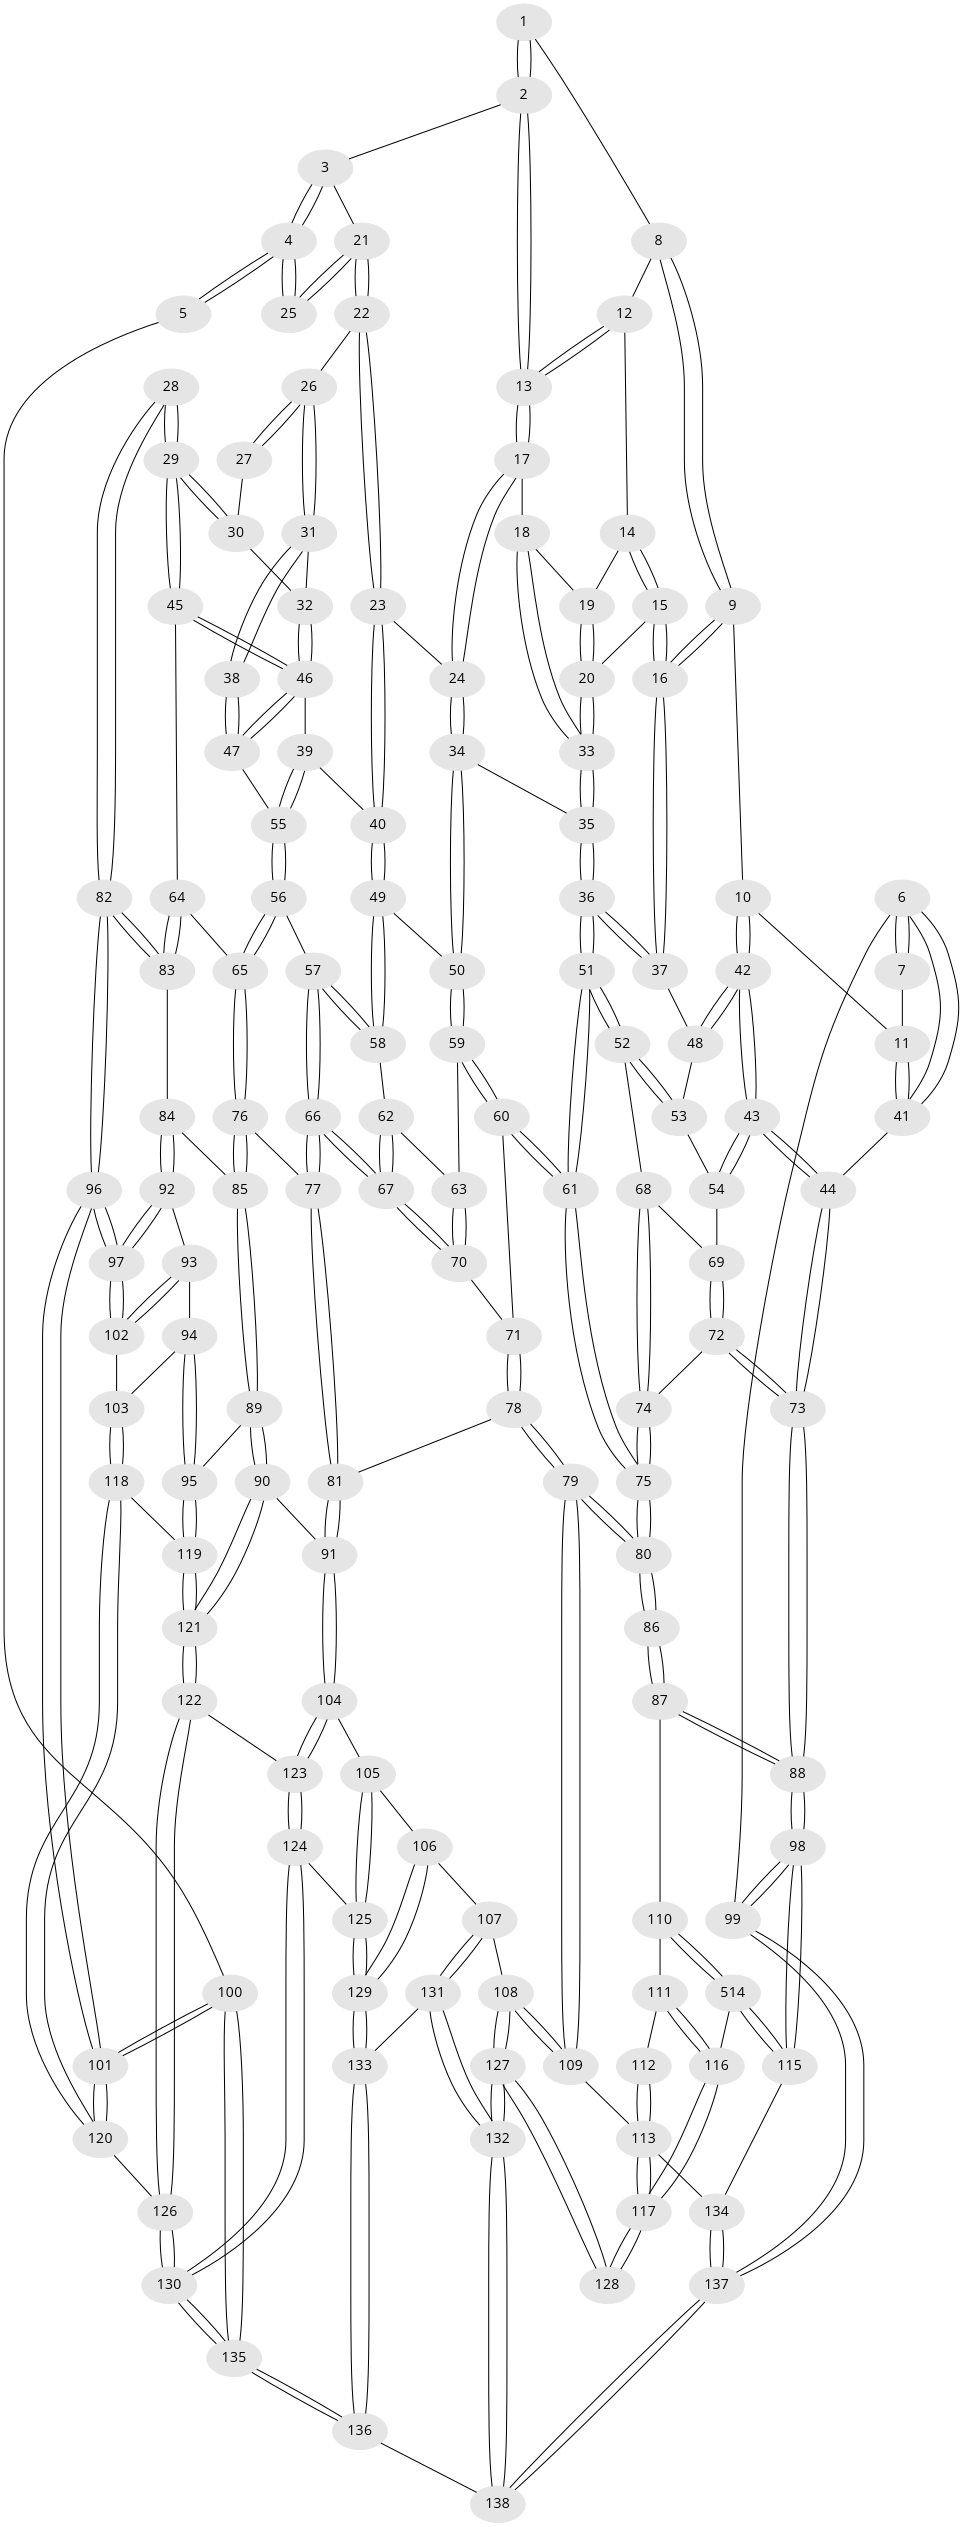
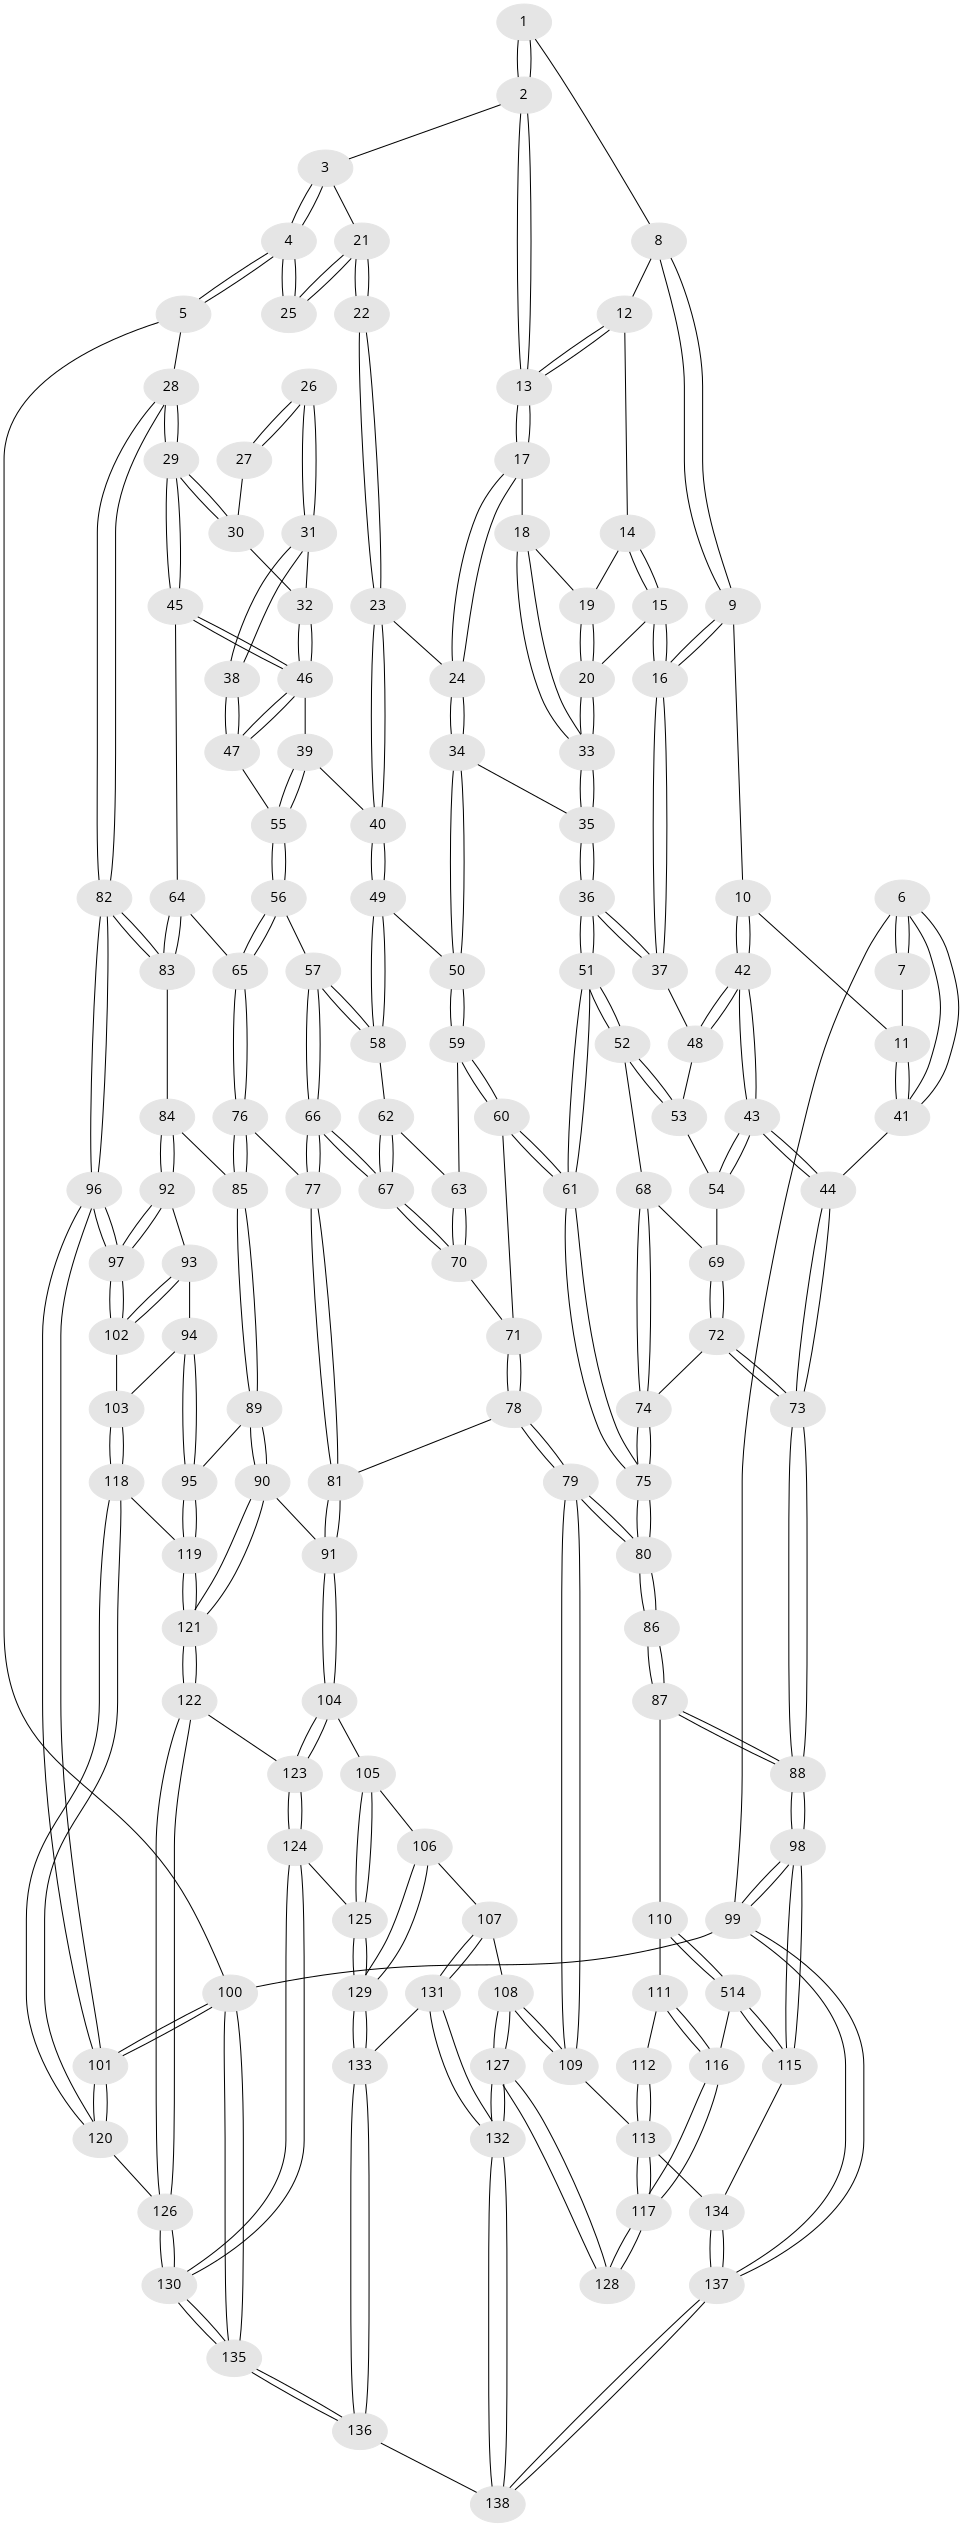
none -> (177, 351)
(336, 351) -> none
none -> (485, 1965)
